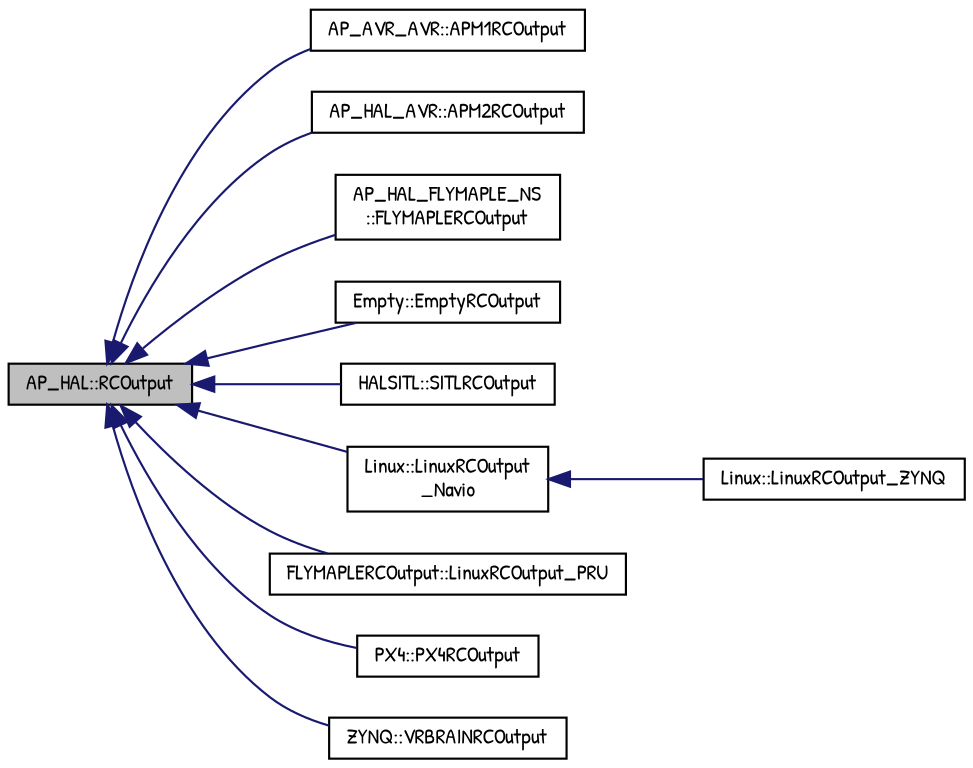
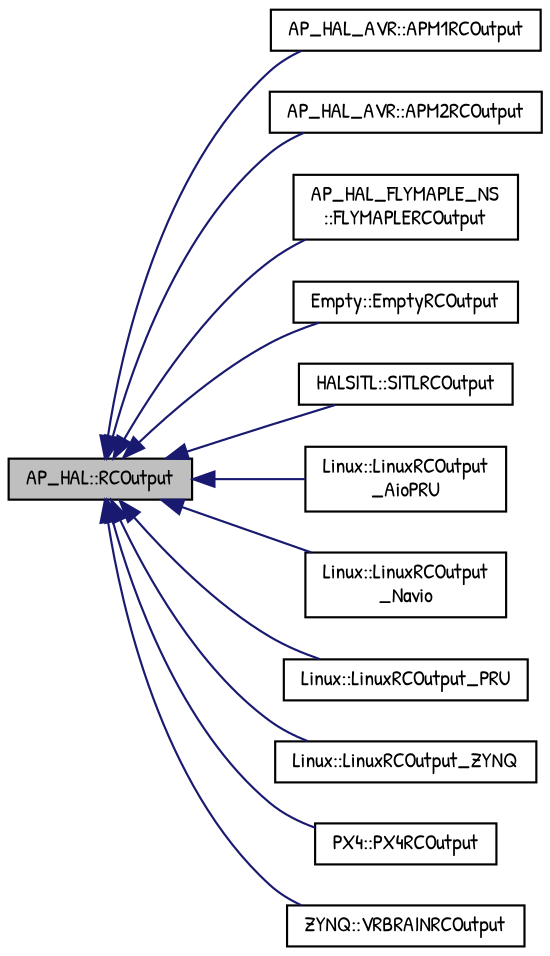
(448, 30) -> (406, 30)
none -> (406, 479)
(637, 479) -> (196, 647)
(448, 574) -> (406, 680)
